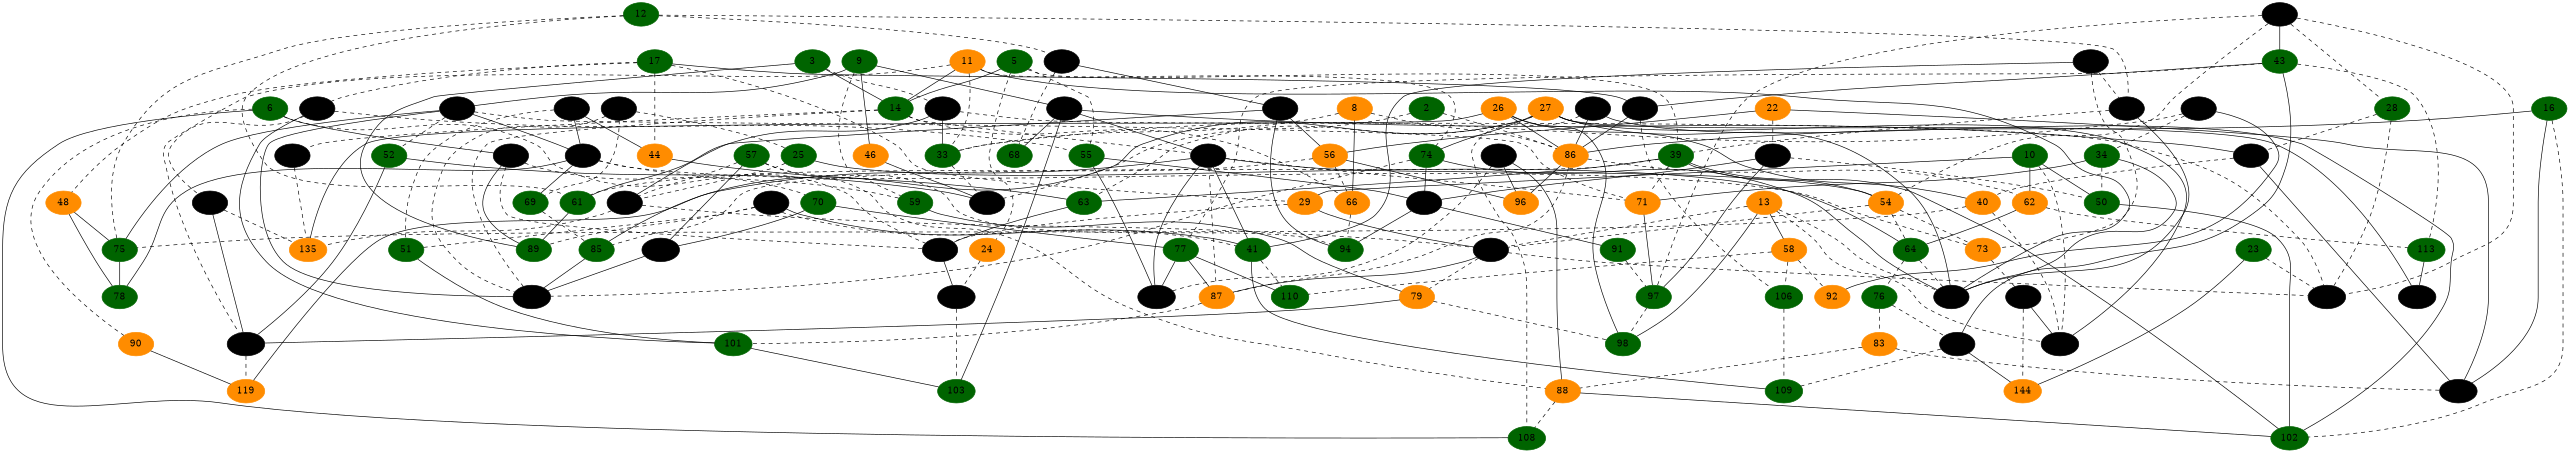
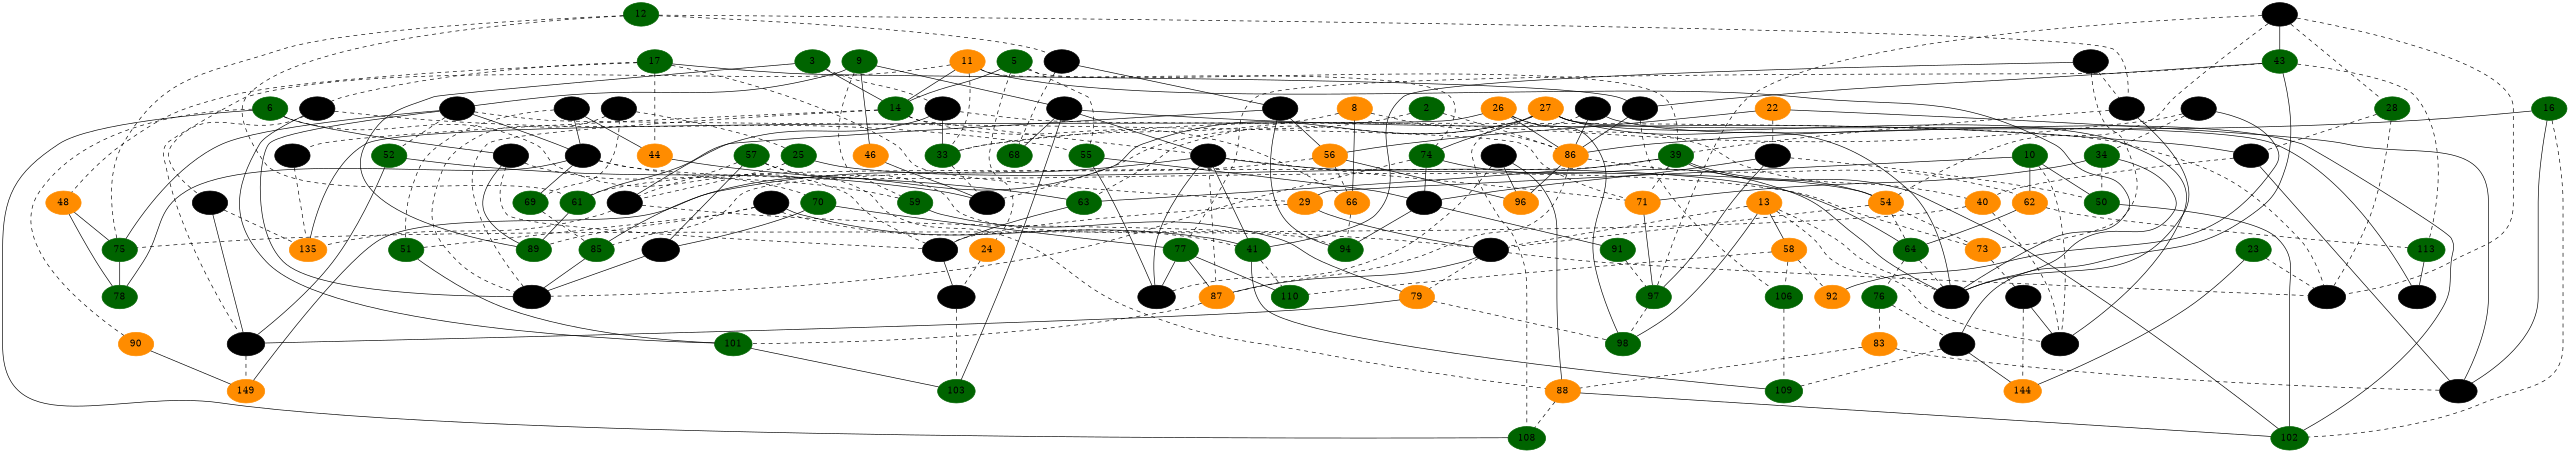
(1727, 157) -> (1727, 157)
(246, 391) -> (246, 391)
